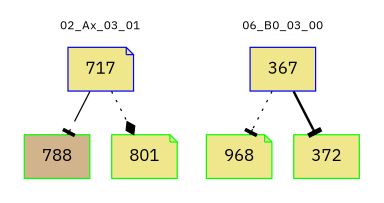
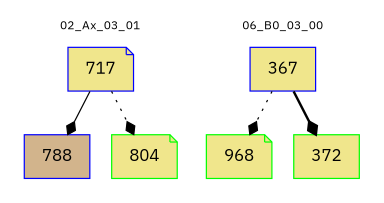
(82, 106) -> (82, 106)
(262, 110) -> (262, 110)
(303, 110) -> (303, 110)
(57, 157) -> (57, 157)
(144, 157) -> (144, 157)
